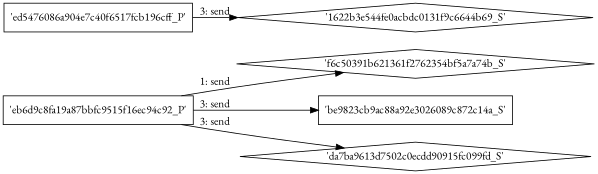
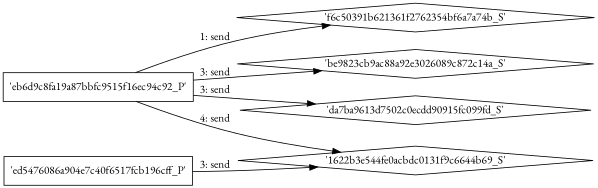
(415, 64) -> (415, 18)
(415, 110) -> (415, 64)
none -> (233, 132)
